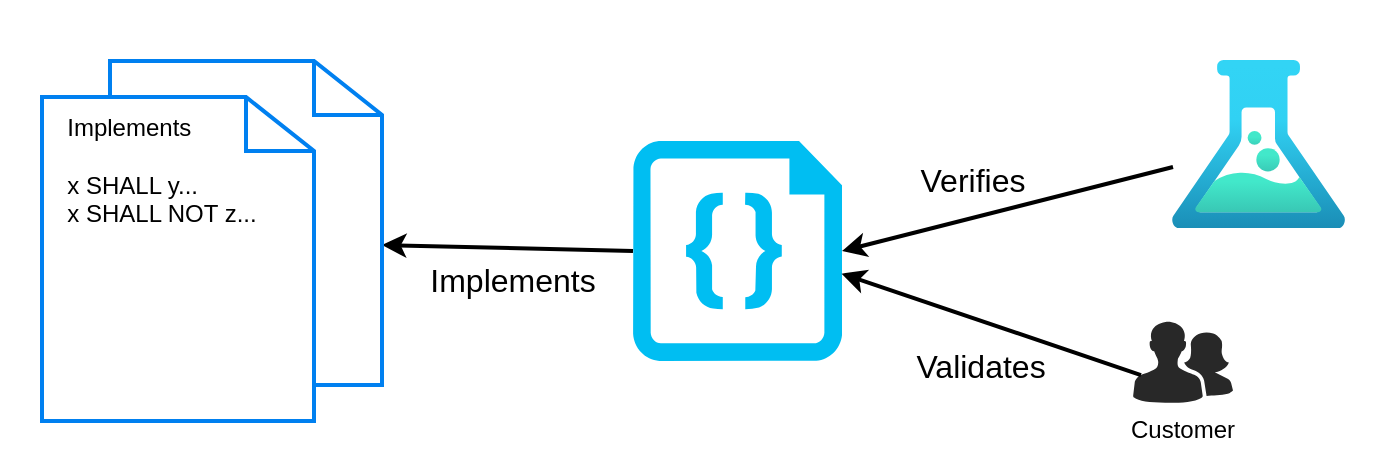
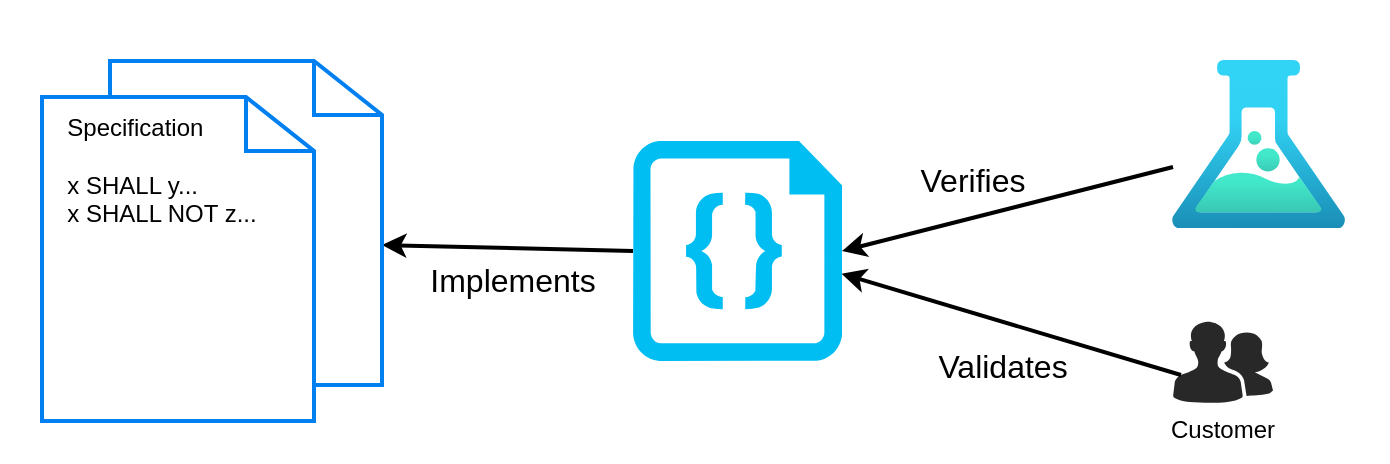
(163, 171) -> (163, 171)
(1183, 362) -> (1223, 362)
